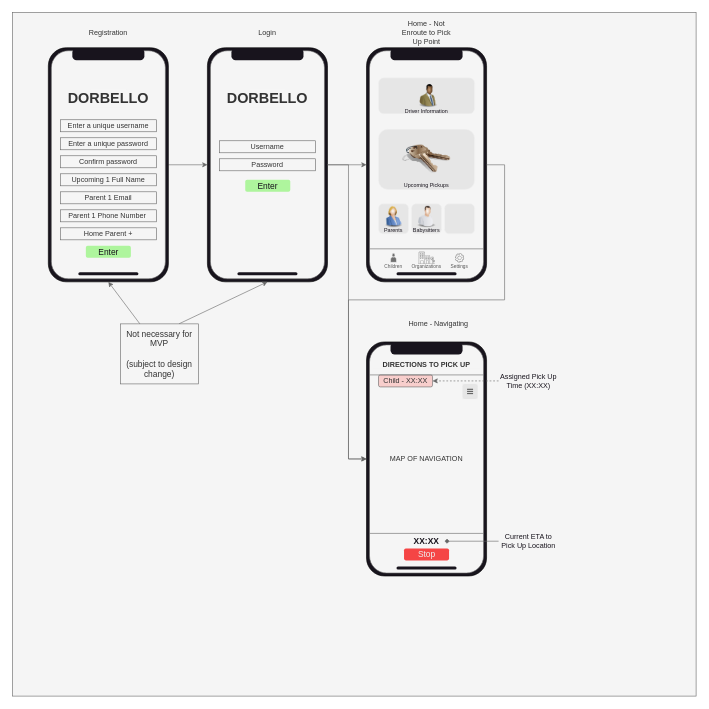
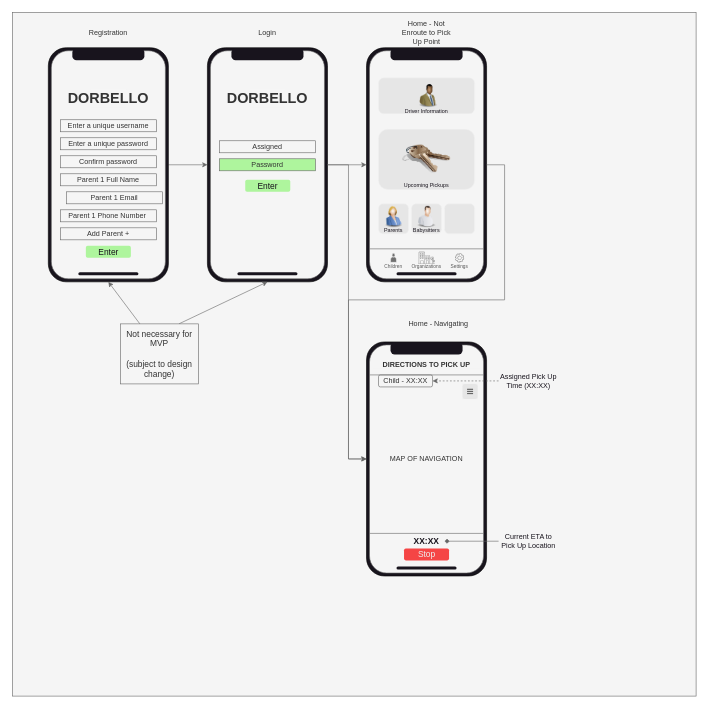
(267, 147) -> (267, 147)
(267, 165) -> (267, 165)
(108, 180) -> (108, 180)
(108, 198) -> (114, 198)
(108, 234) -> (108, 234)
(405, 381) -> (405, 381)
